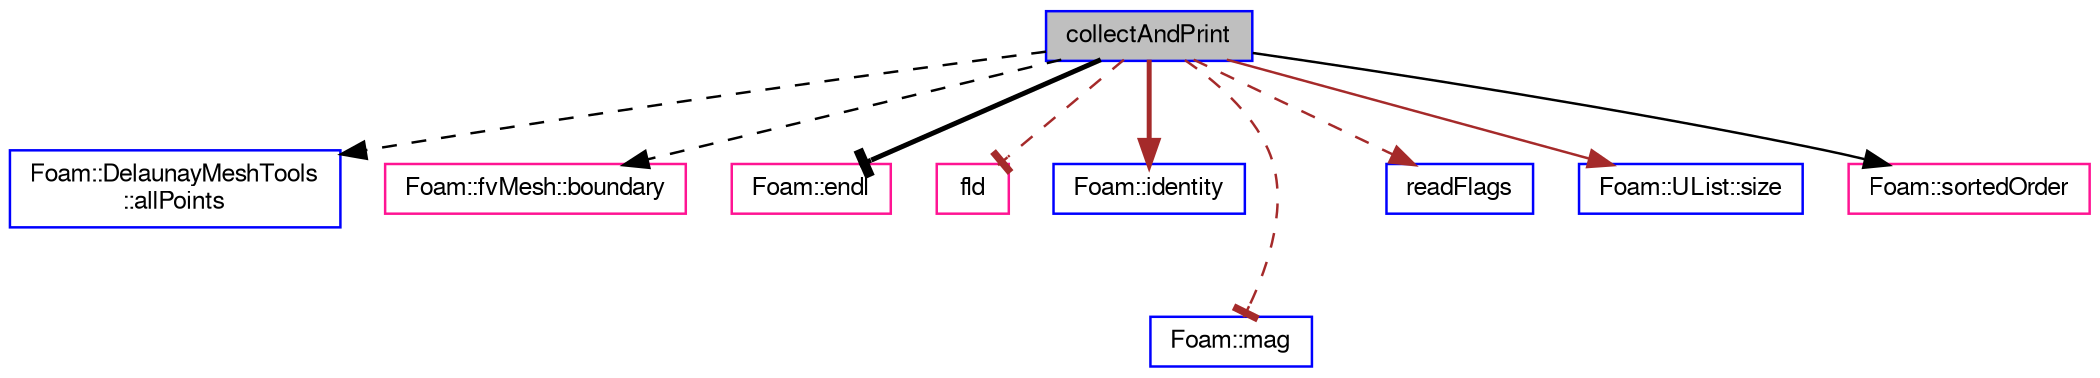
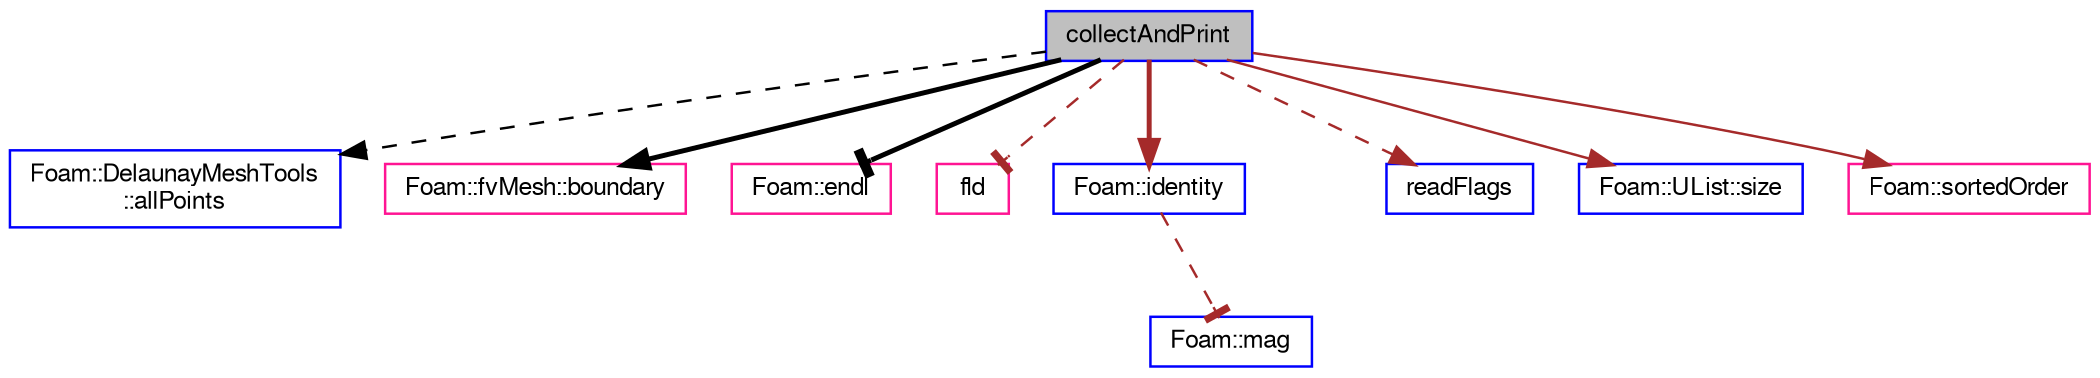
(1559, 101) -> (1559, 101)
(854, 110) -> (854, 110)
(1274, 167) -> (1187, 260)
